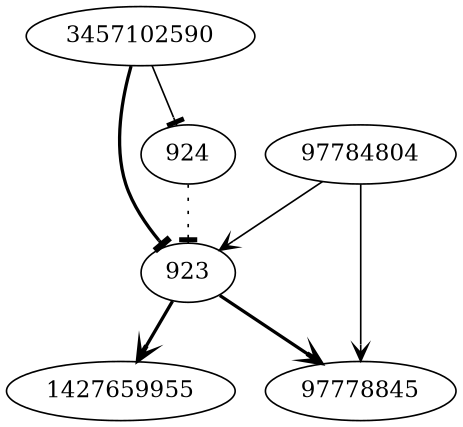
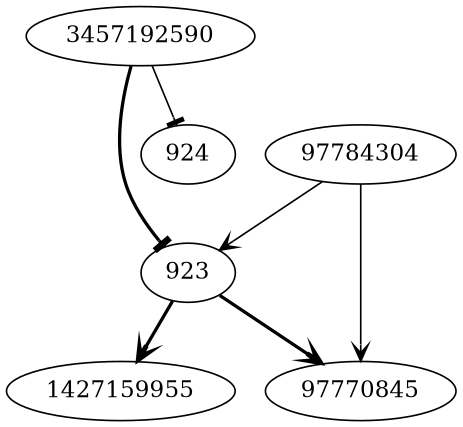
(141, 36) -> (141, 36)
(361, 154) -> (361, 154)
(188, 210) -> none
(121, 391) -> (121, 391)
(361, 391) -> (361, 391)
